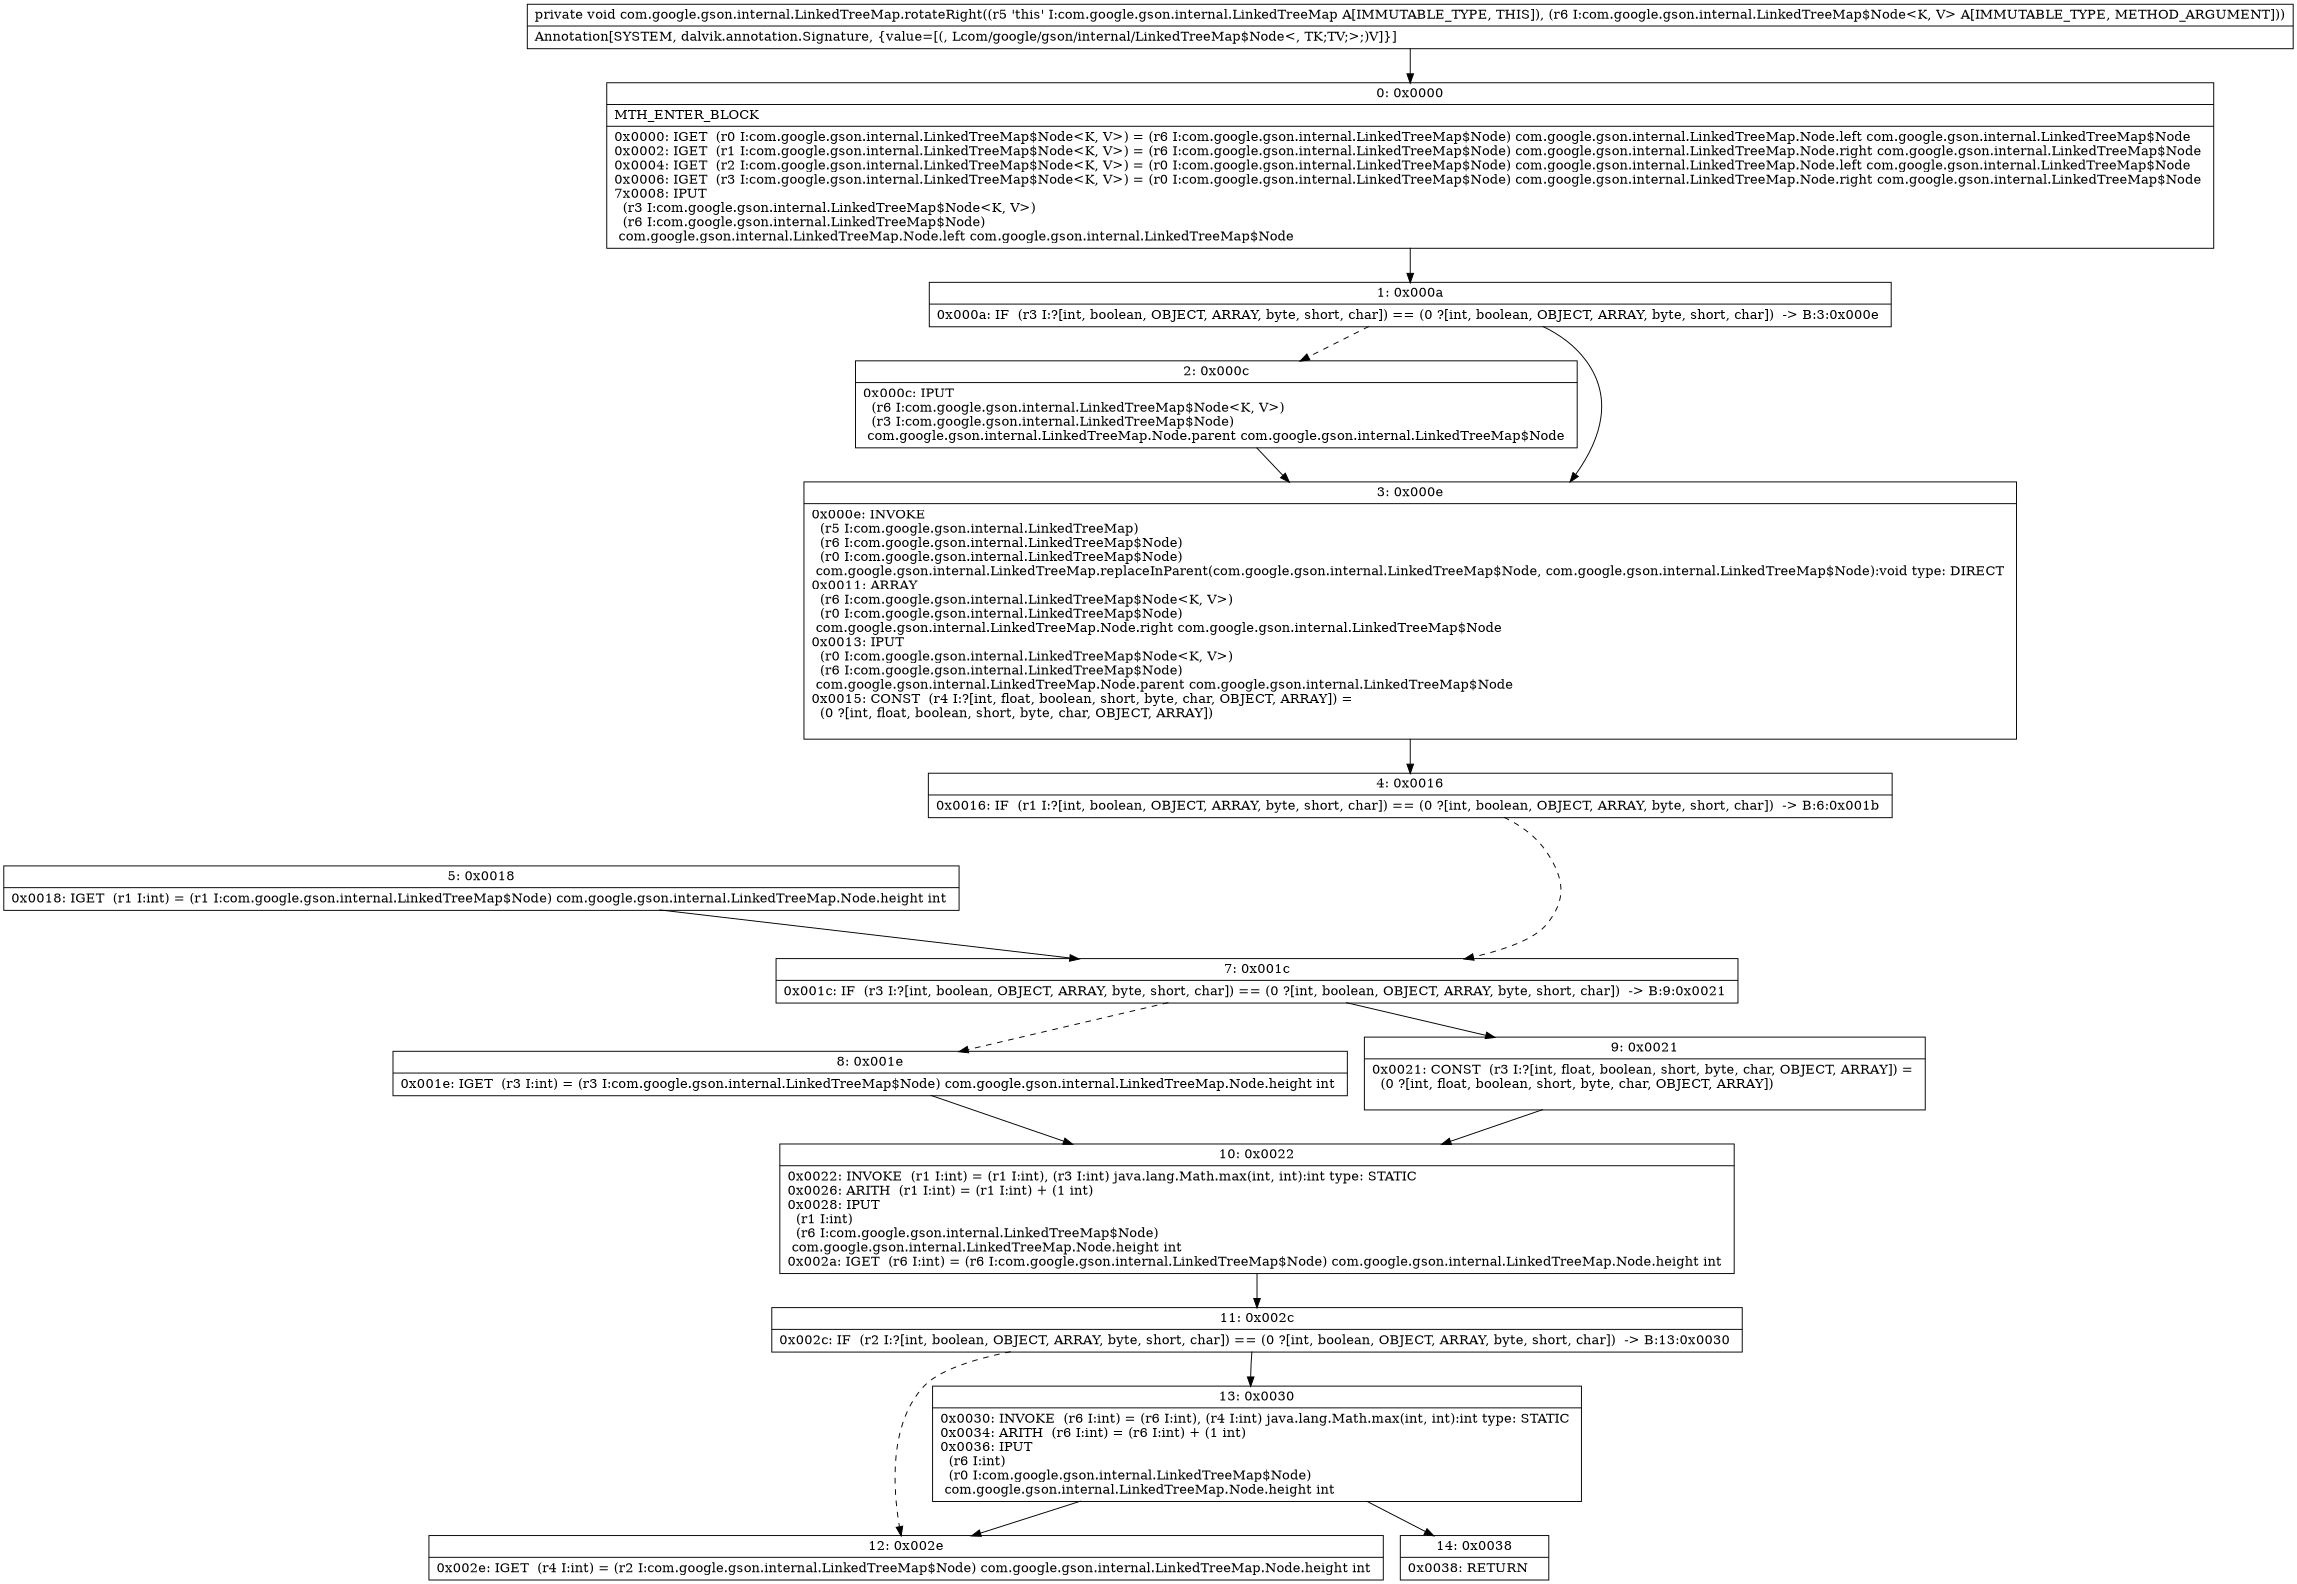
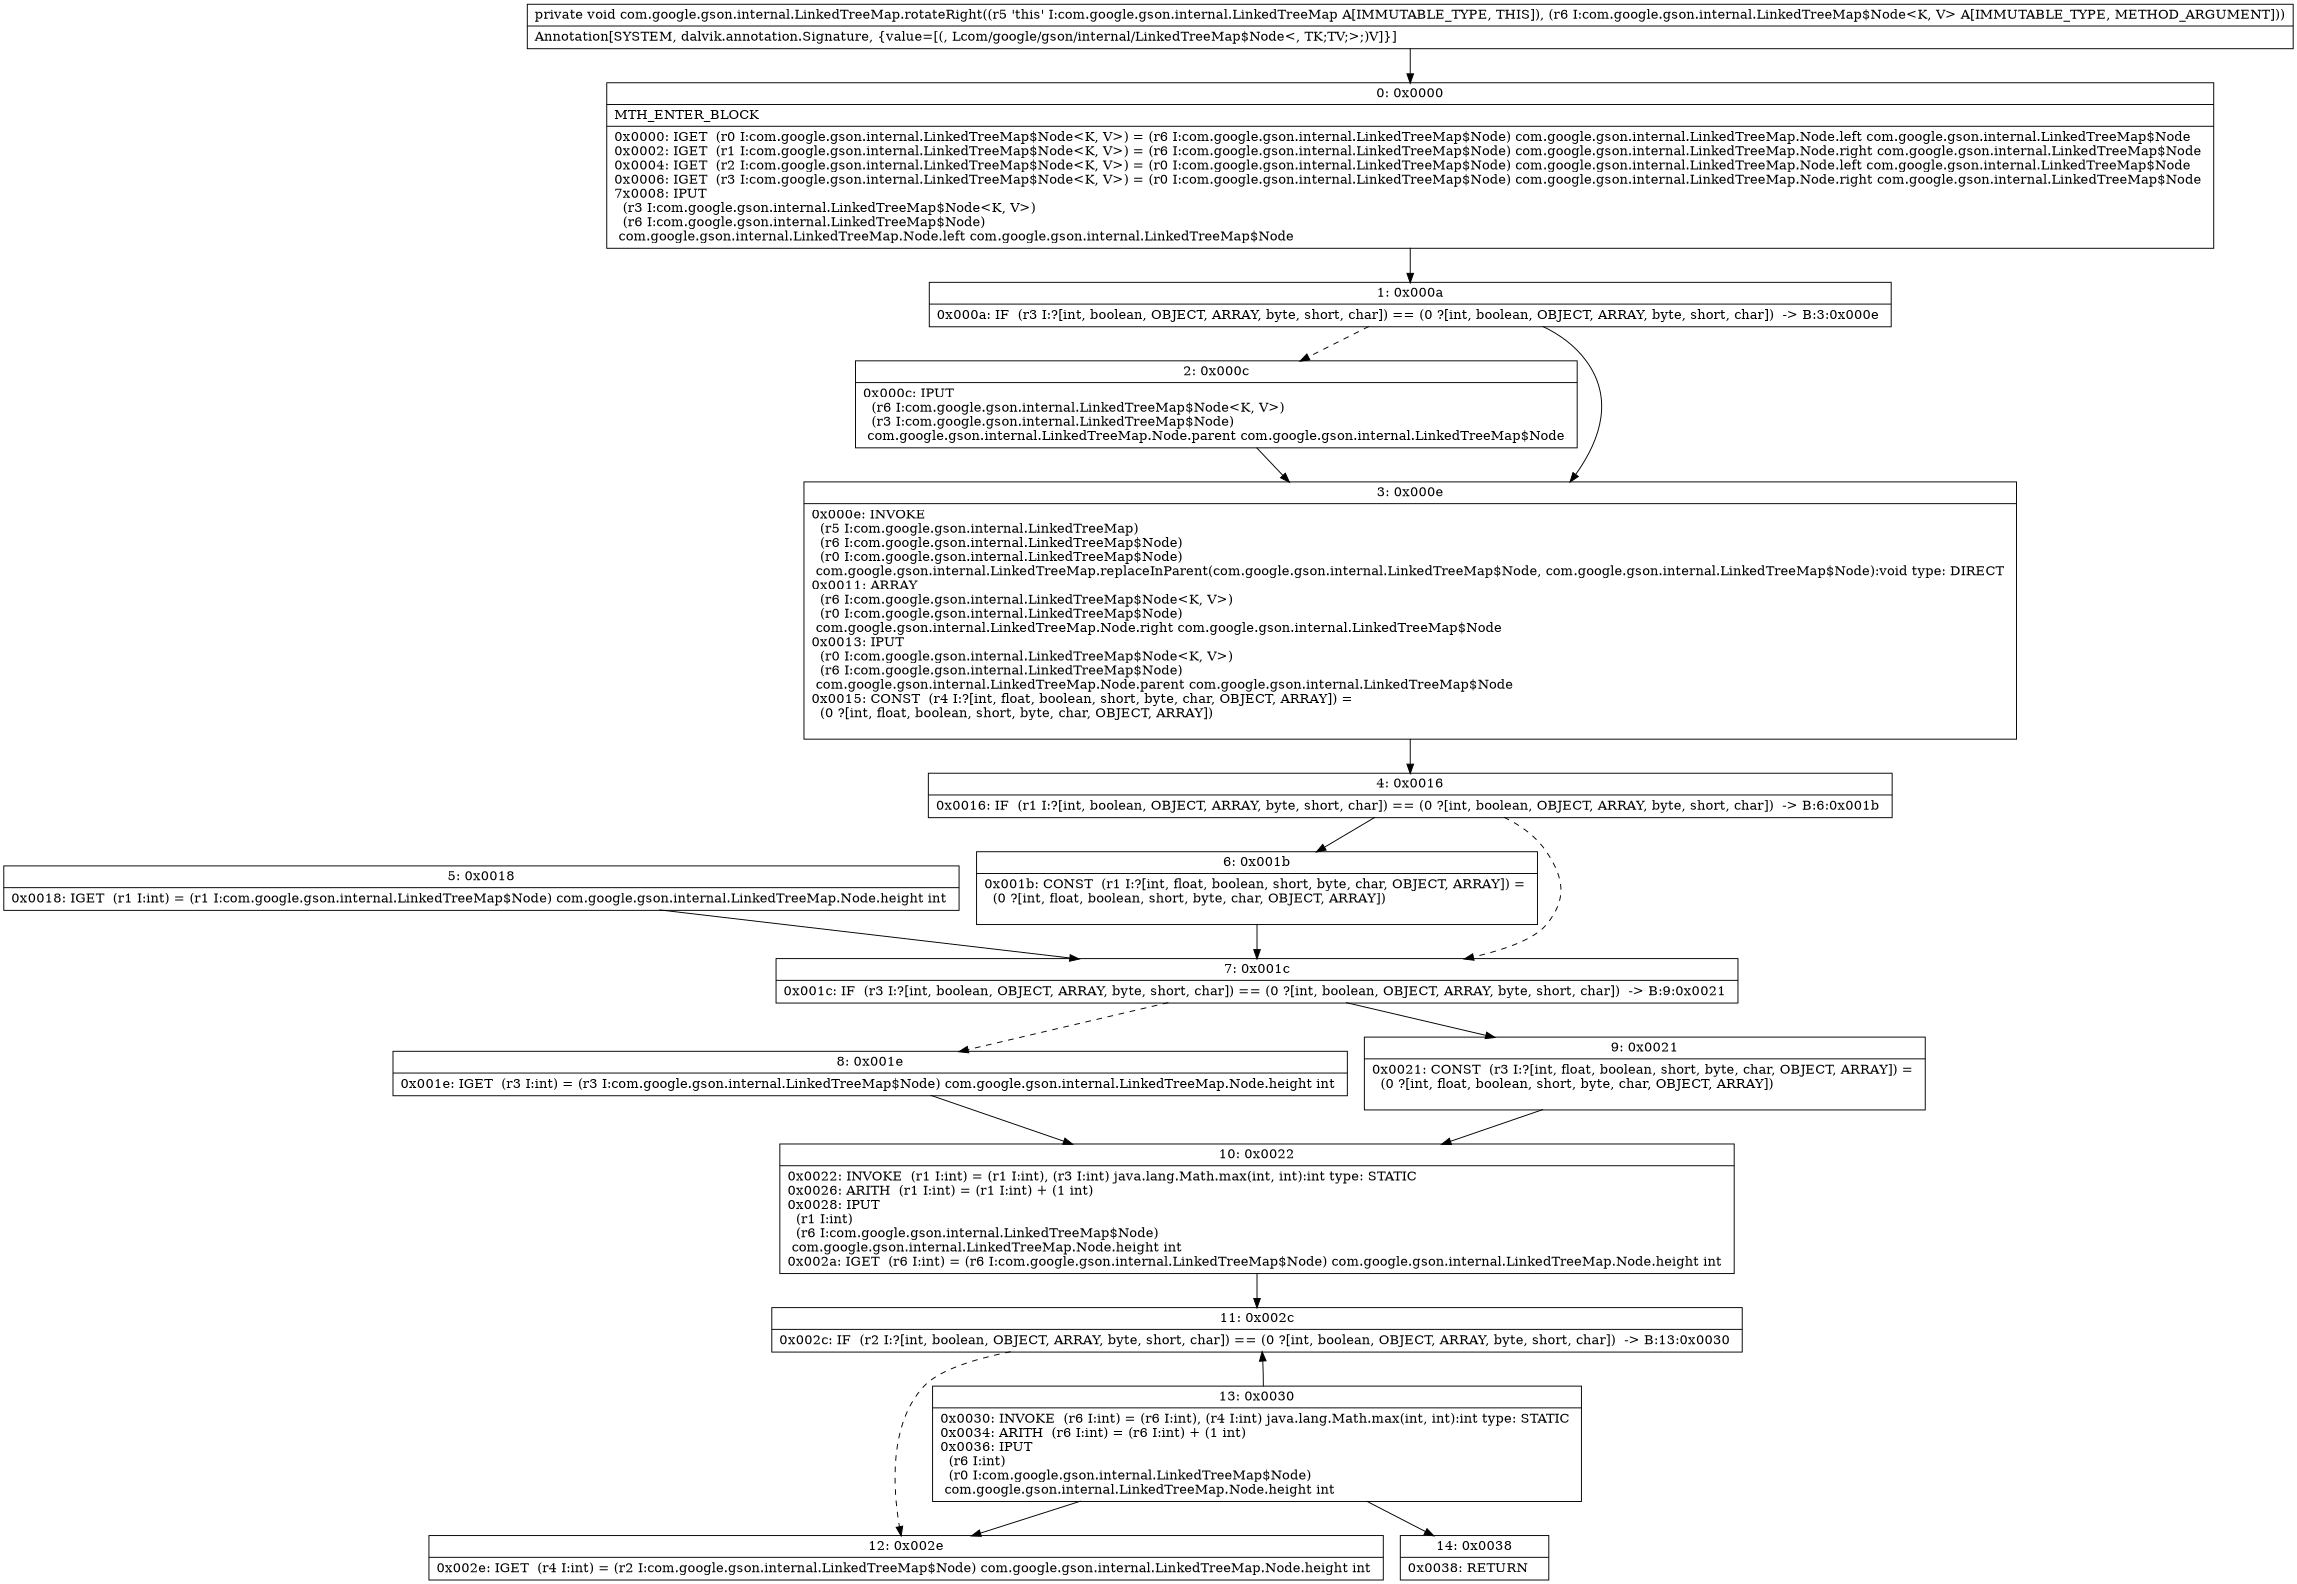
none -> (1257, 888)
(1251, 1364) -> (1263, 1374)
